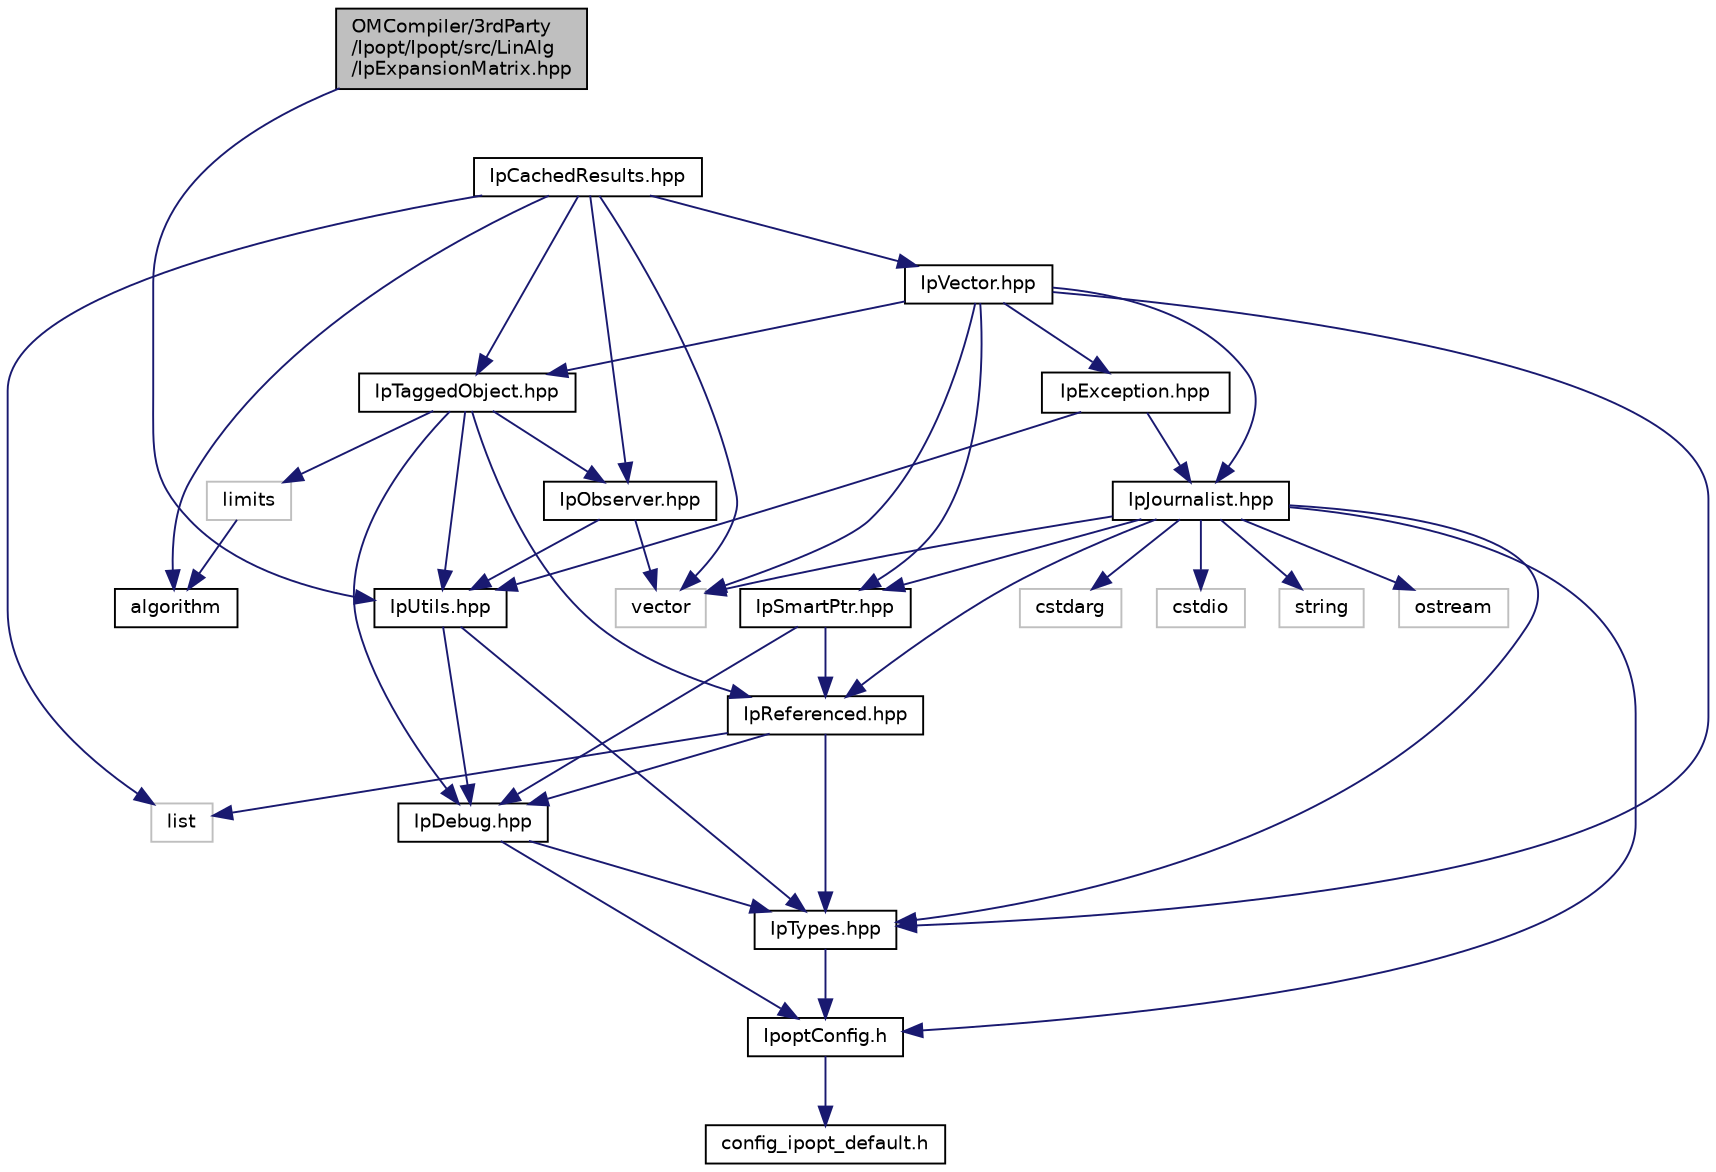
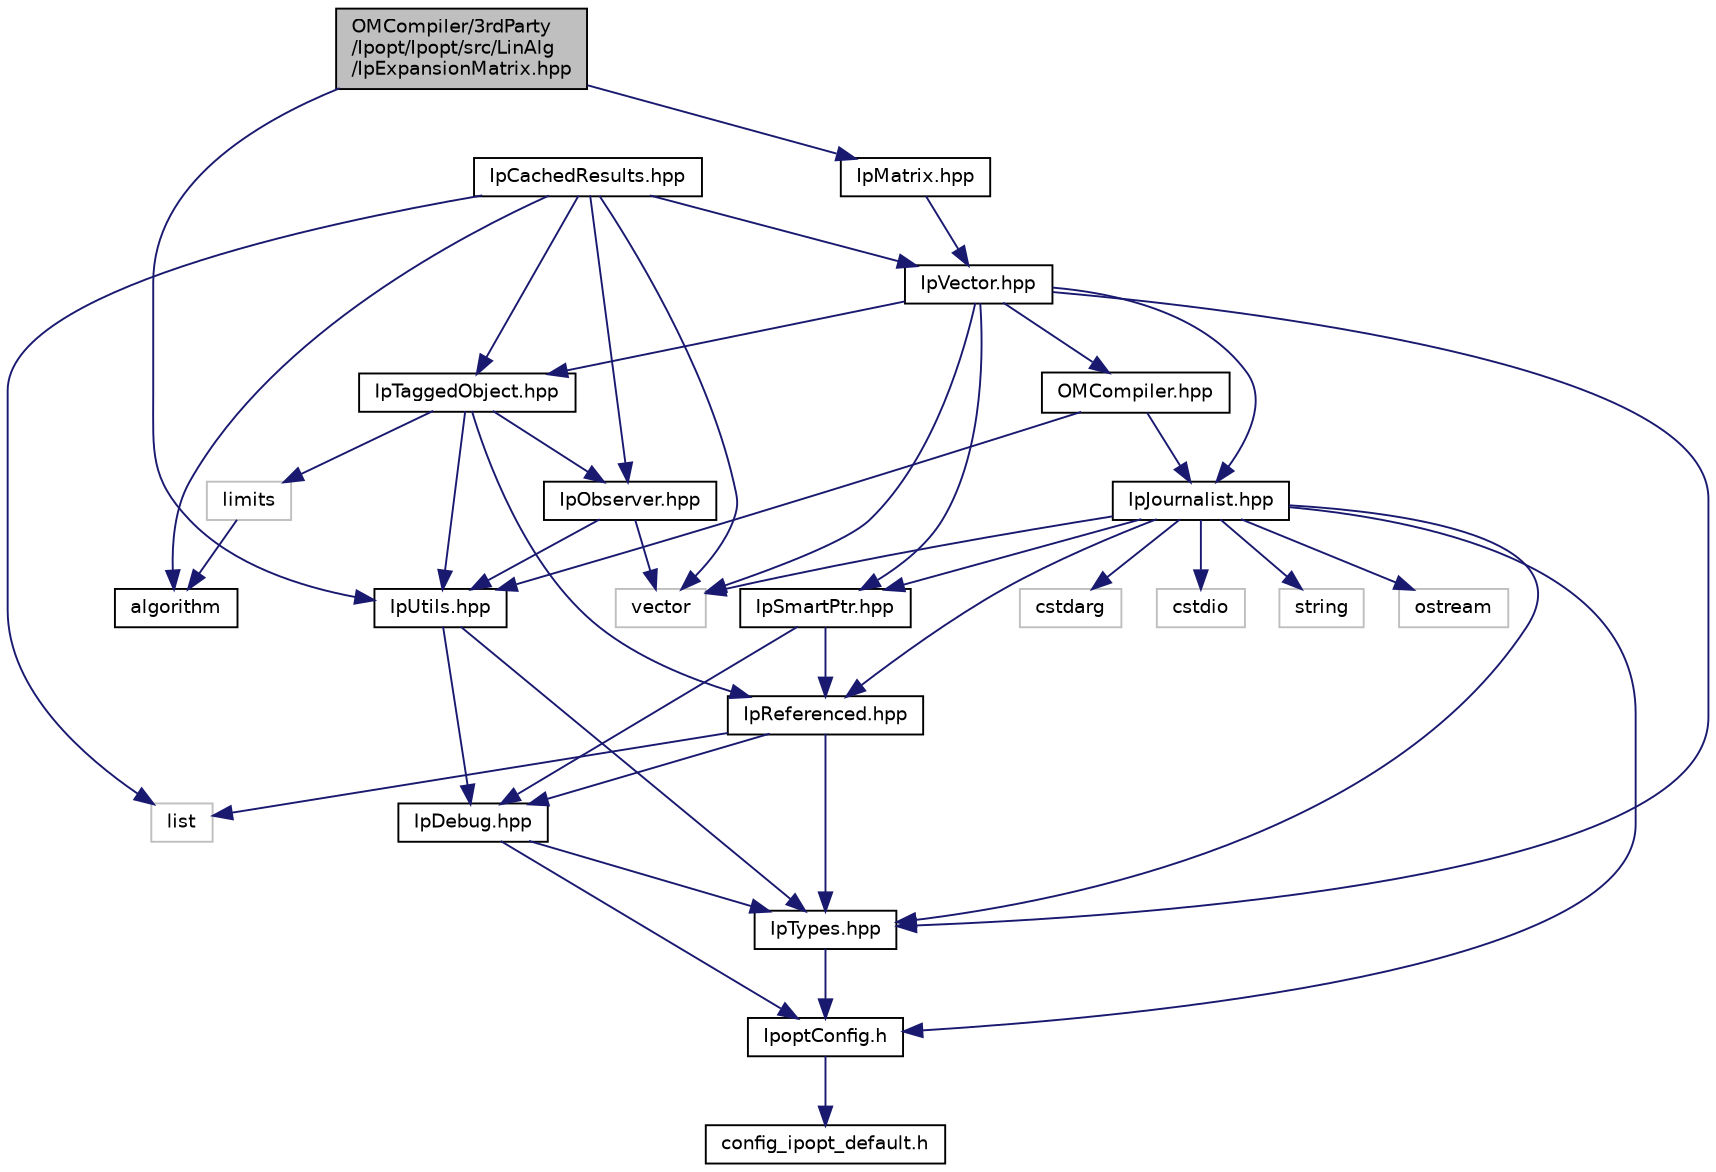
none -> (916, 177)
(1136, 393) -> (1136, 393)
(356, 609) -> none
